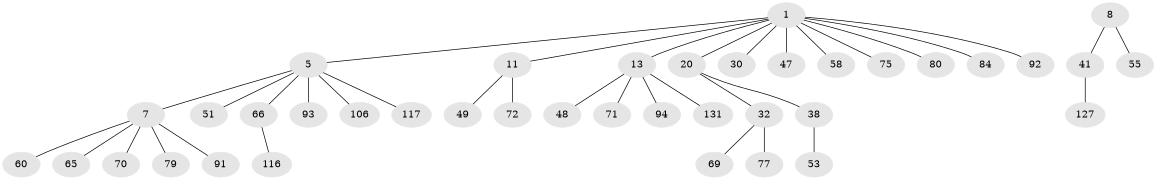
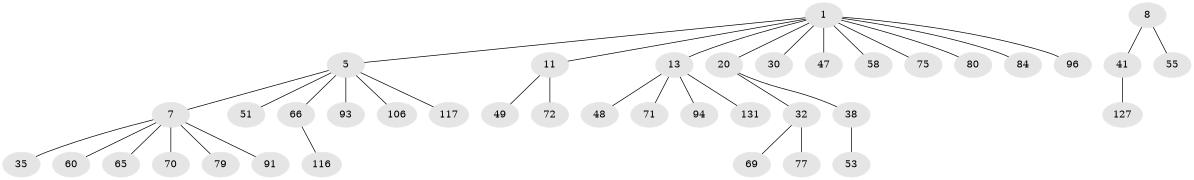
(1035, 65) -> (1073, 65)
none -> (21, 165)
